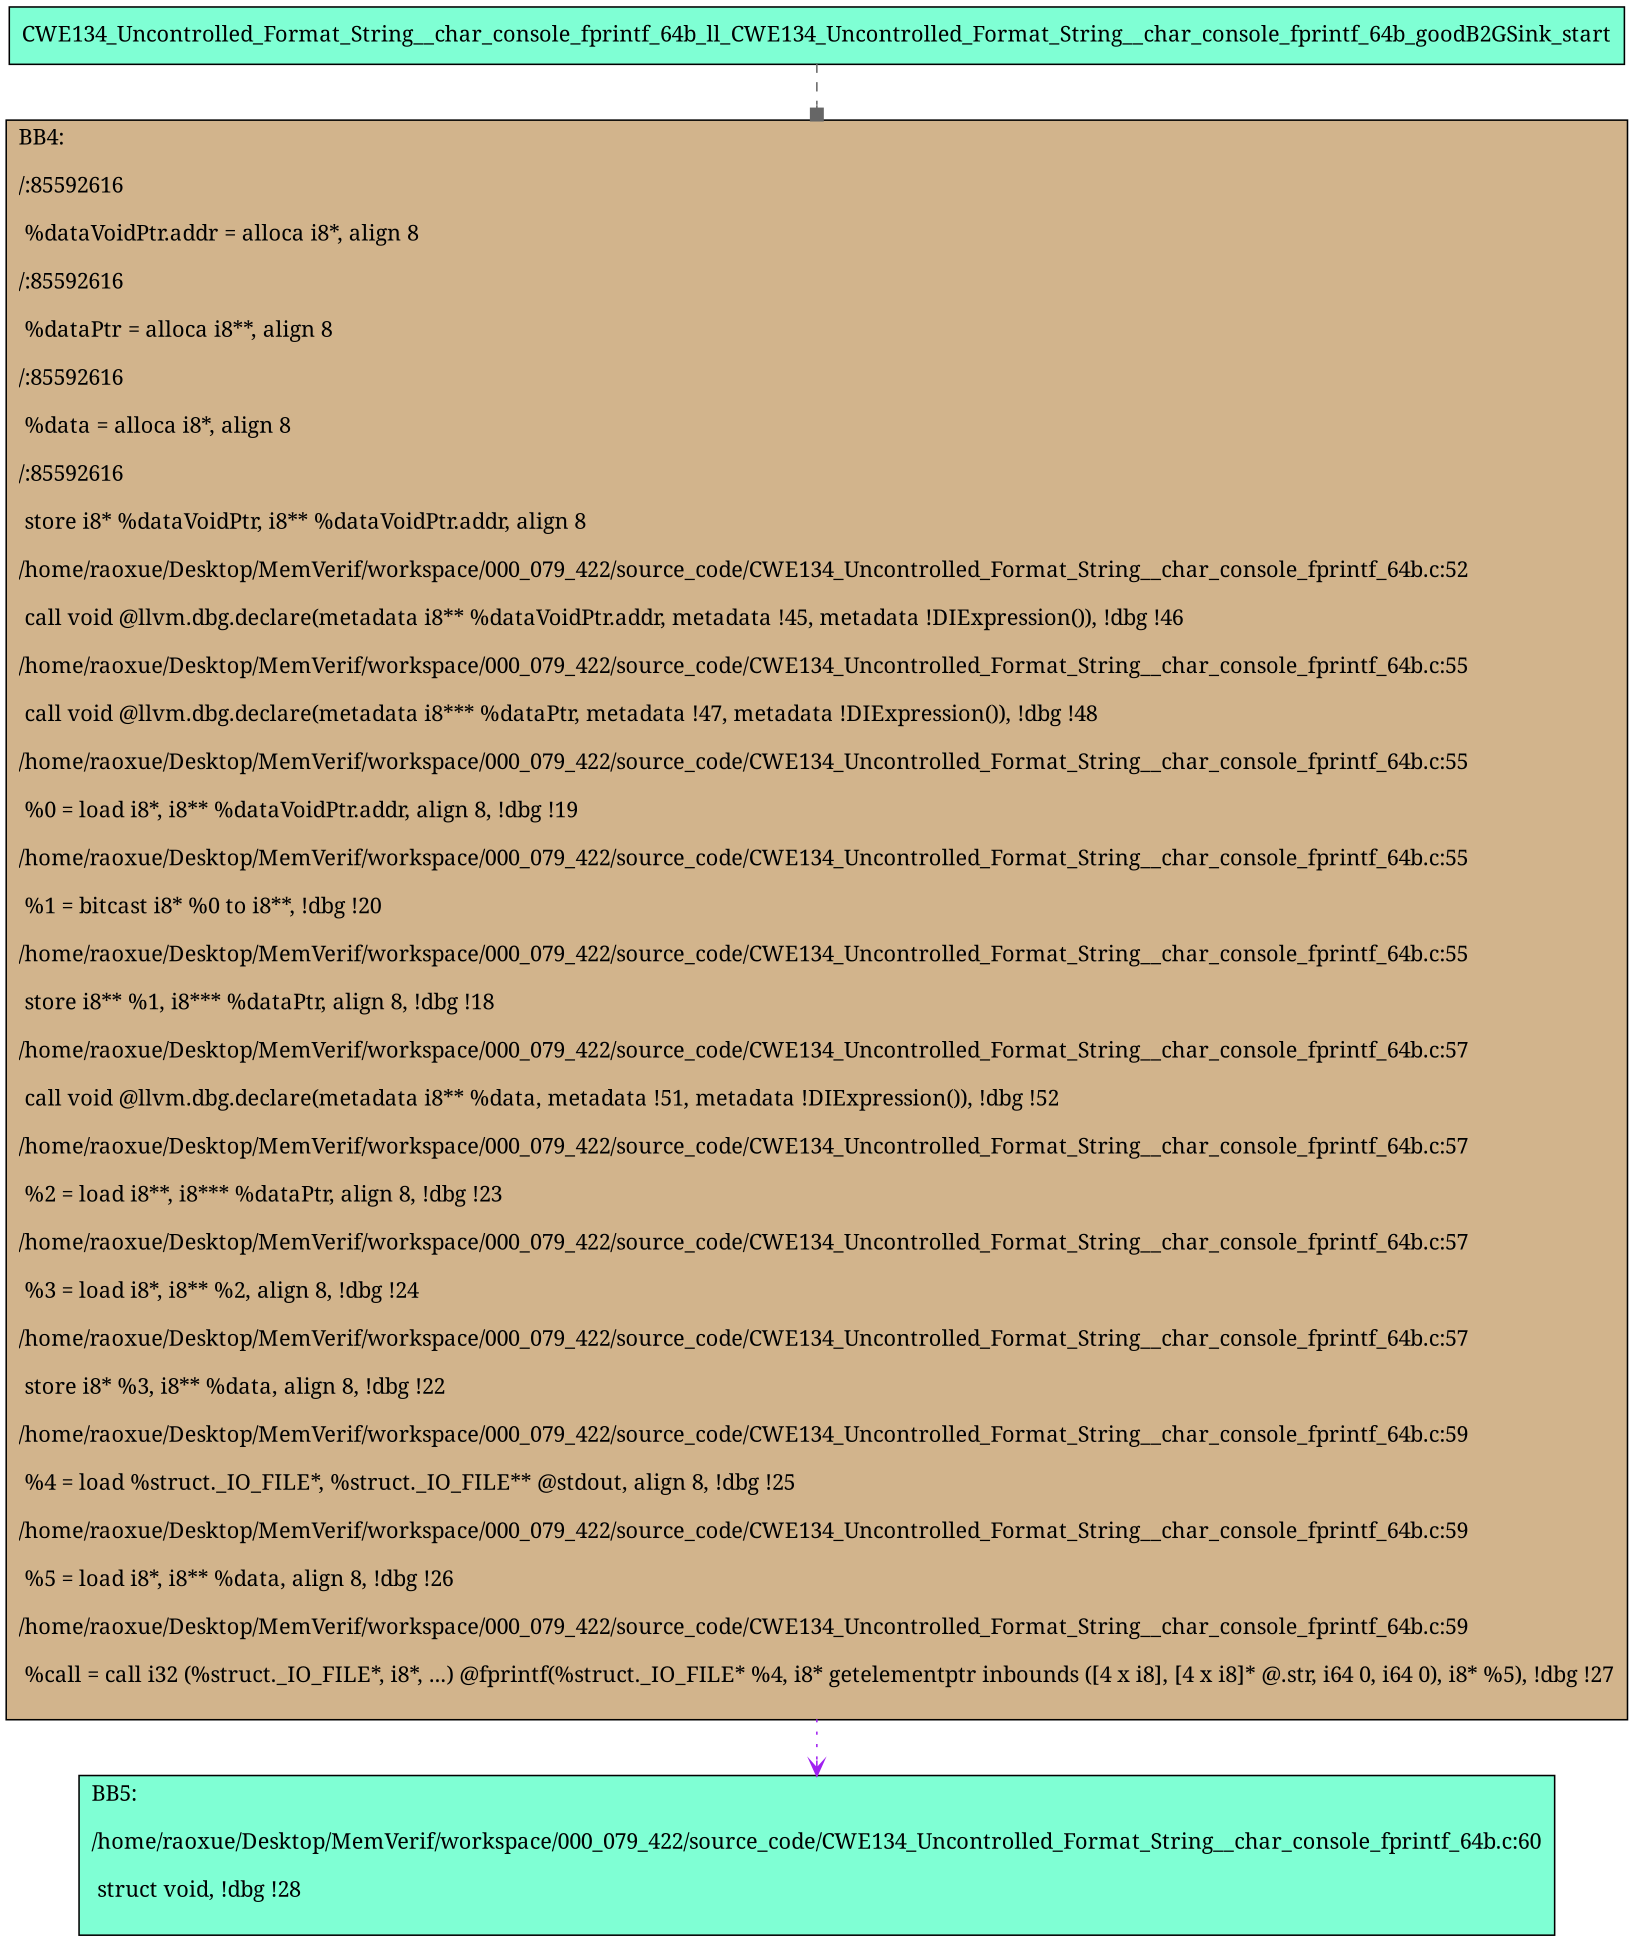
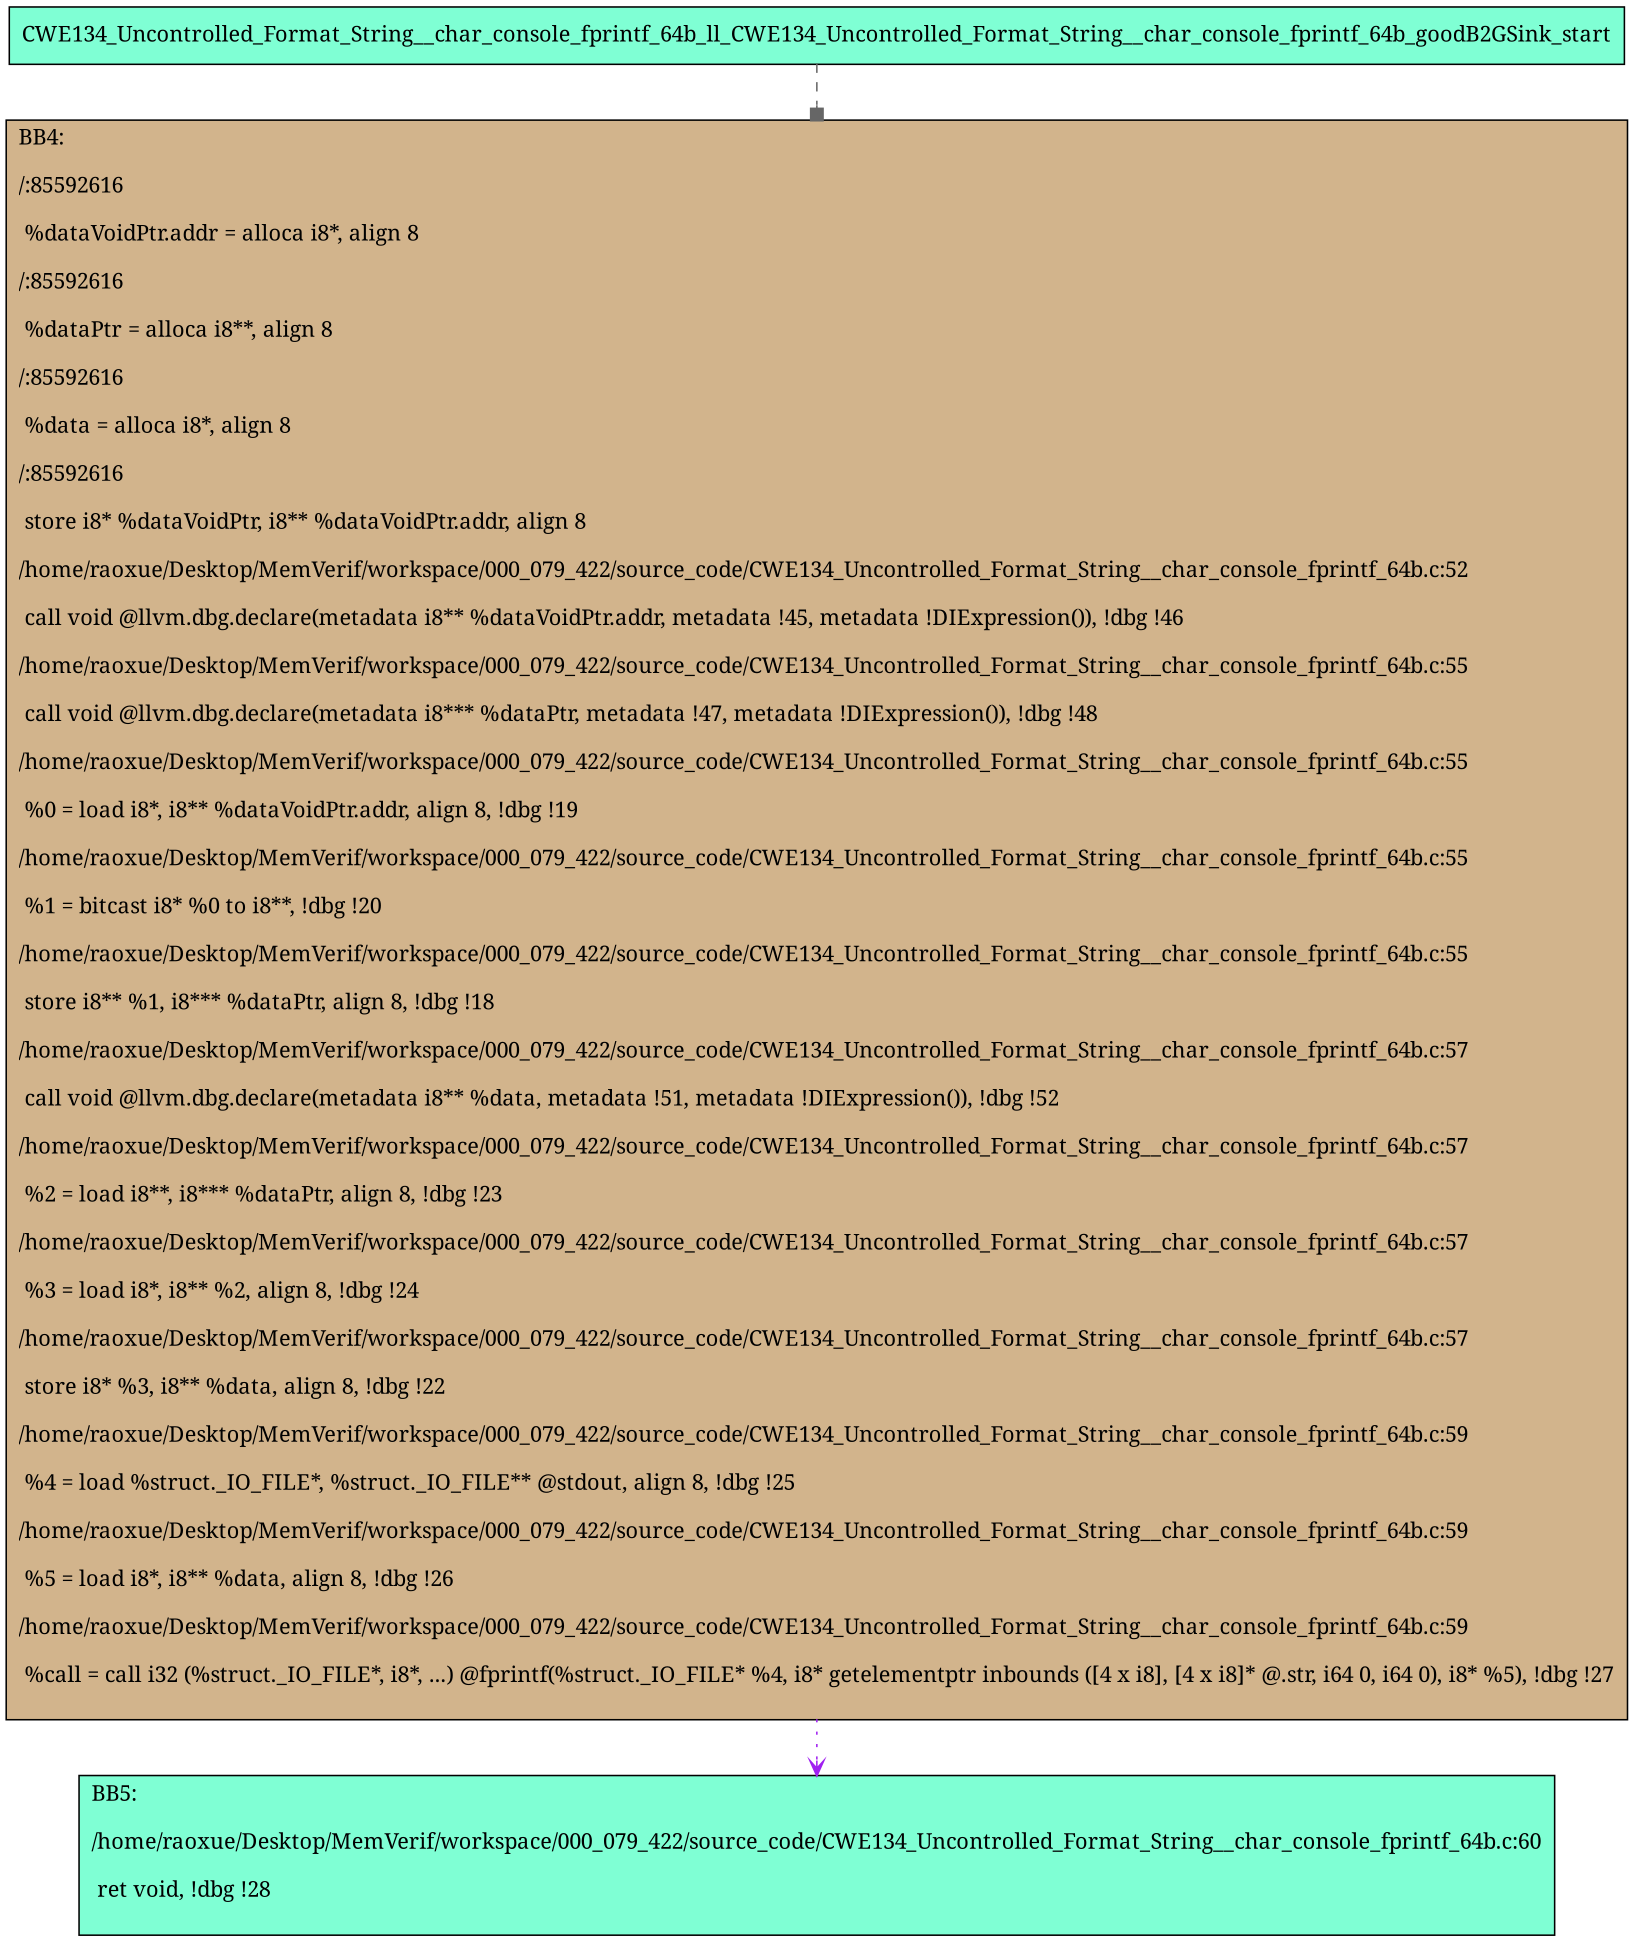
(197, 1890) -> (181, 1890)
